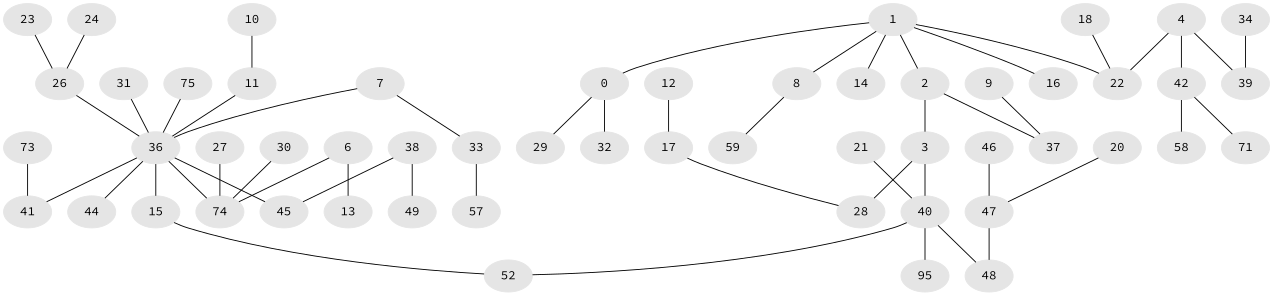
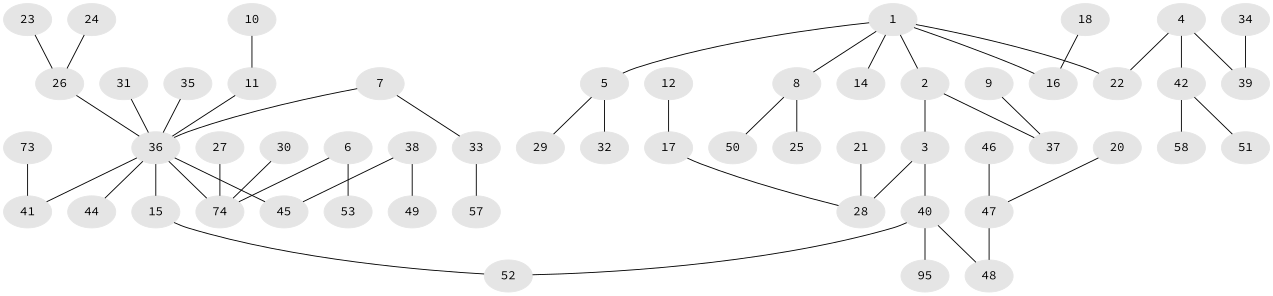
(1101, 52) -> (1069, 52)
(188, 84) -> (188, 84)
(604, 84) -> (604, 84)
(733, 148) -> (733, 148)
none -> (797, 148)
(1245, 148) -> (1245, 148)
(889, 176) -> (861, 180)
(348, 212) -> (348, 212)
